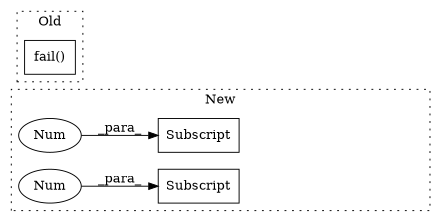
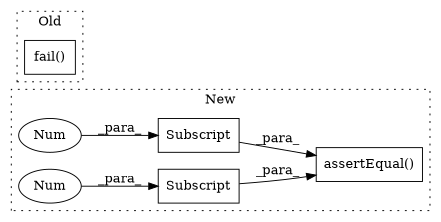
none -> (369, 165)
